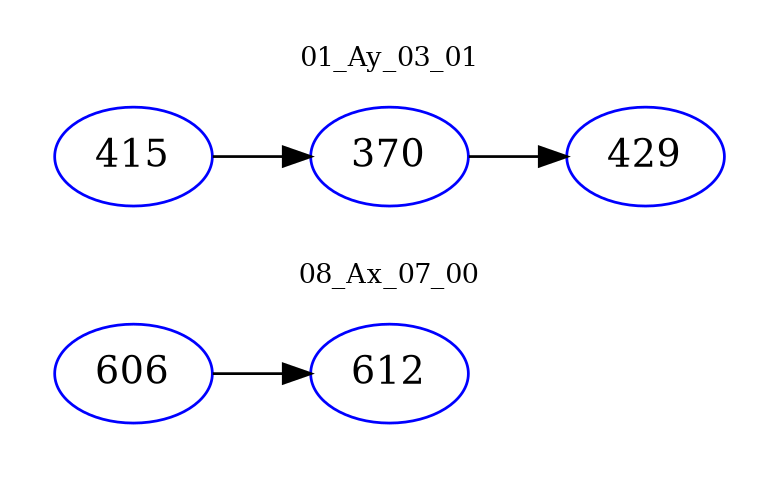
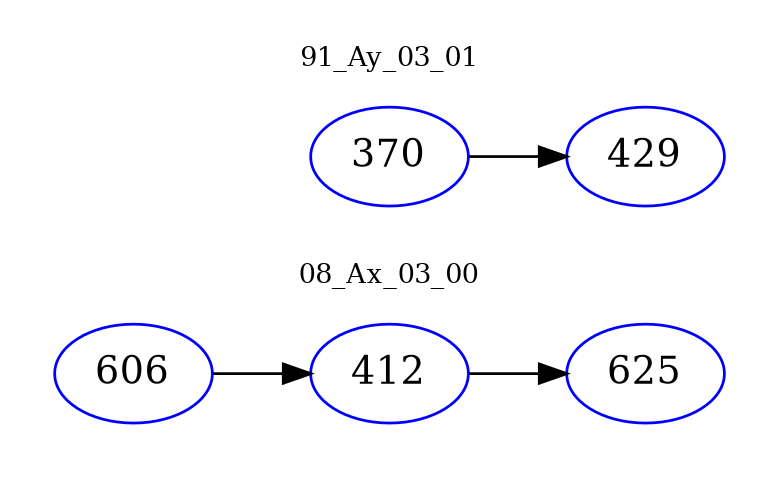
(390, 59) -> (390, 59)
(134, 157) -> none
(390, 276) -> (390, 276)
(390, 374) -> (390, 374)
none -> (646, 374)
